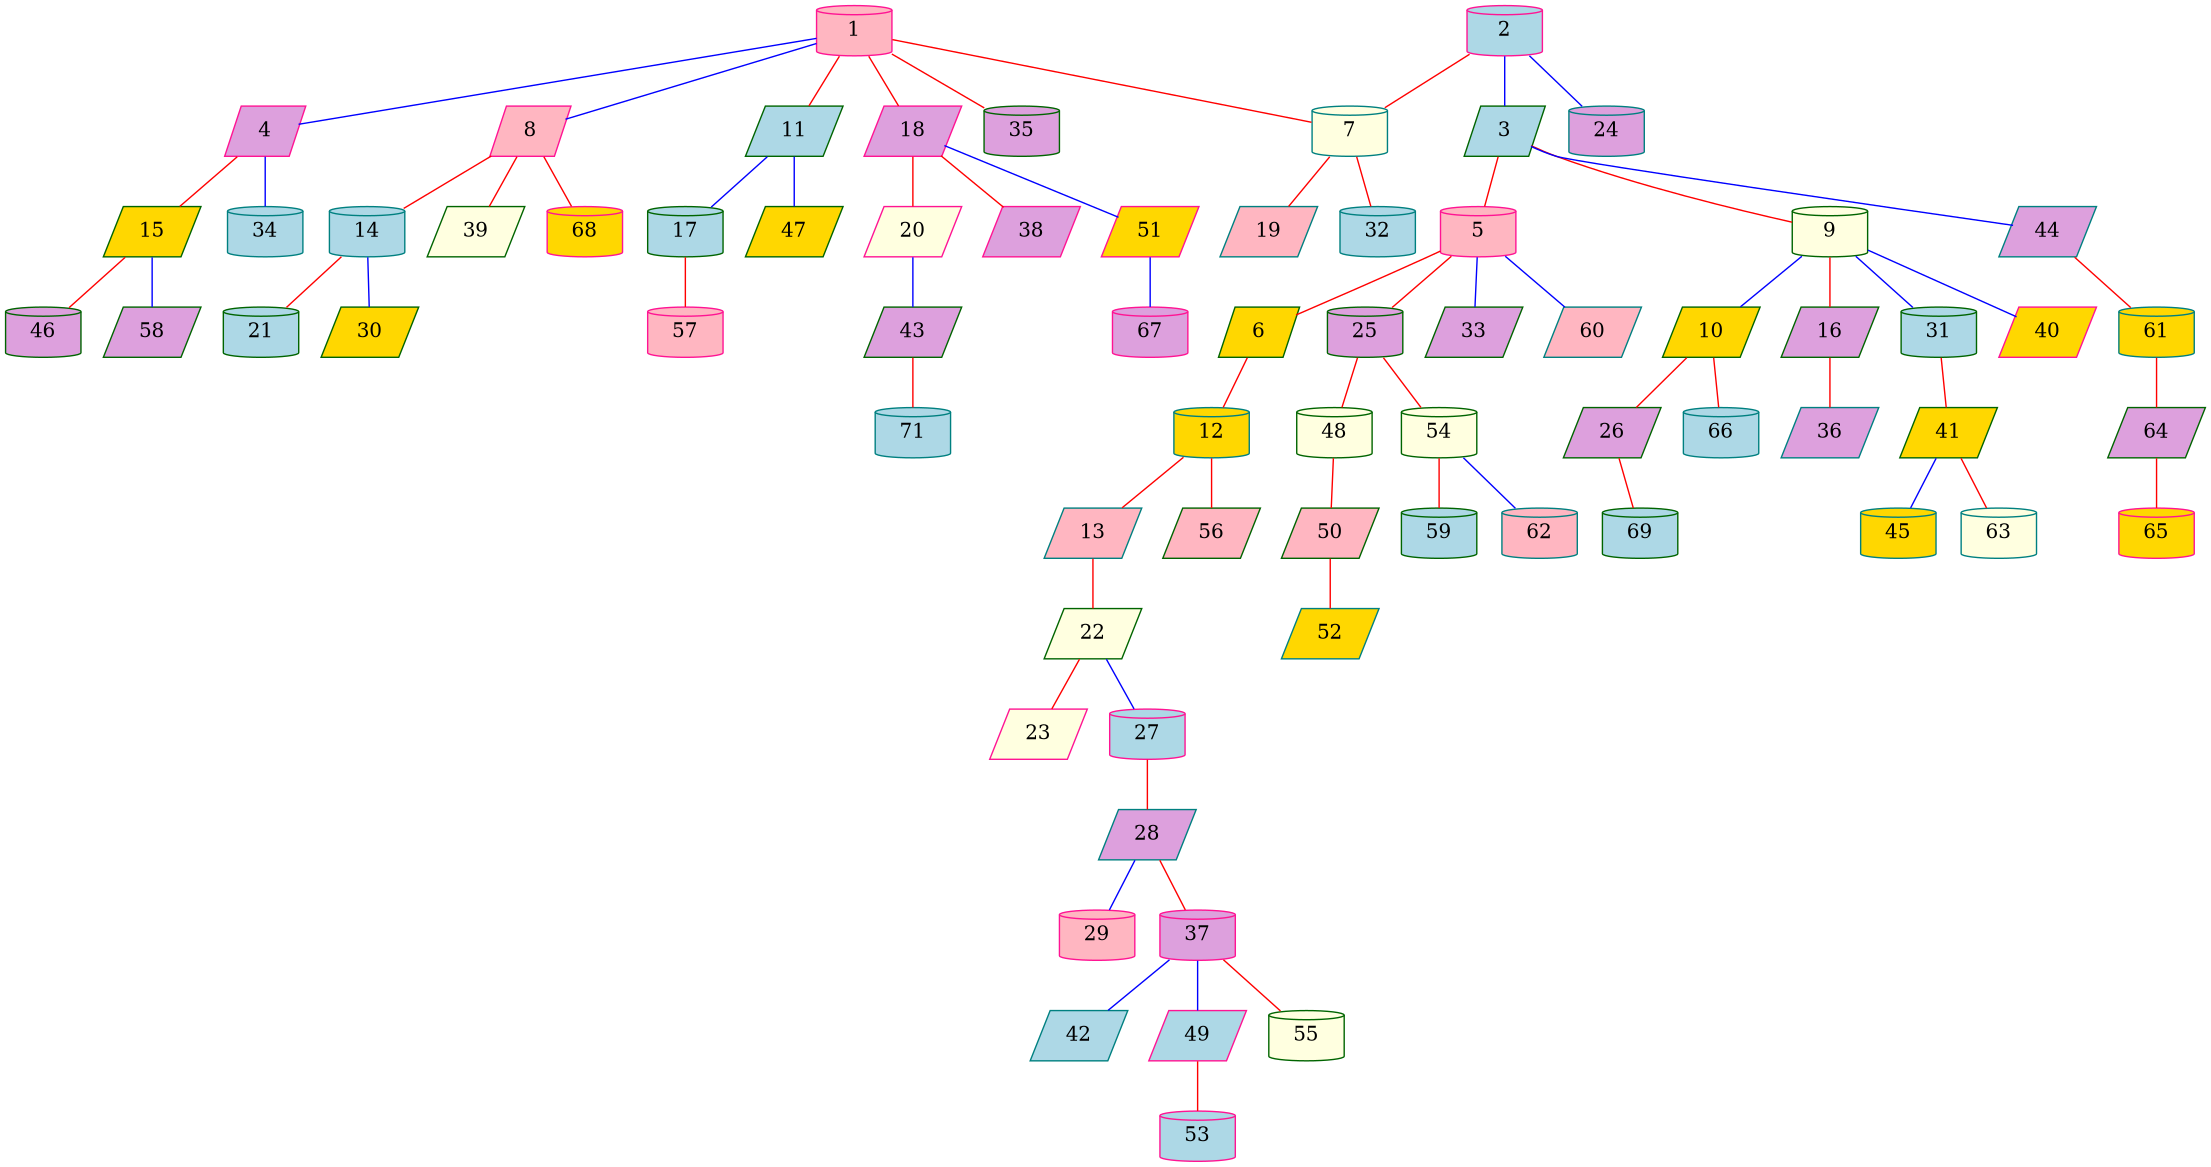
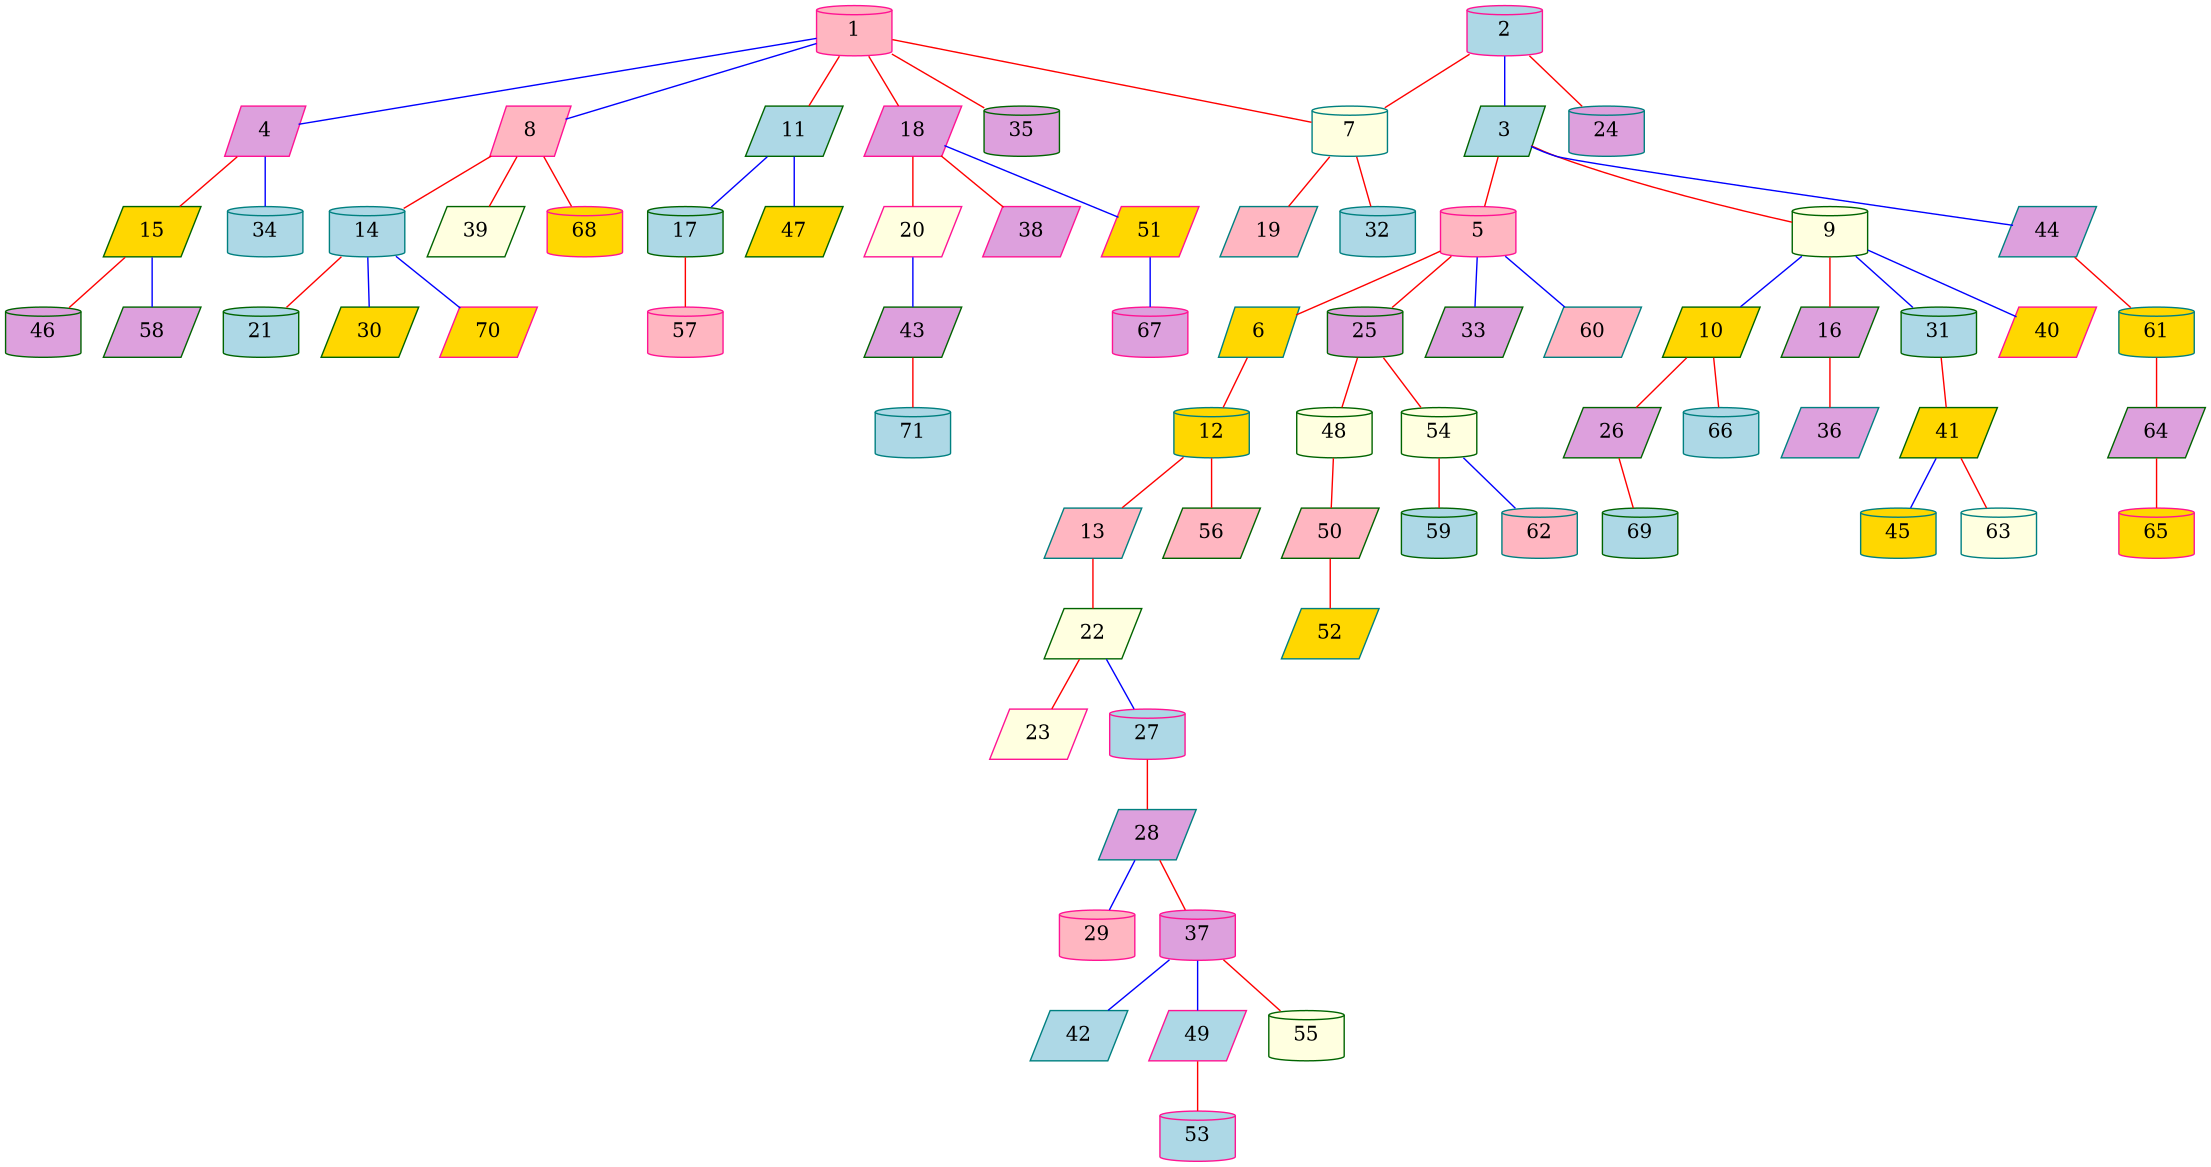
(1556, 81) -> (1556, 81)
none -> (489, 332)
(1259, 332) -> (1259, 332)
